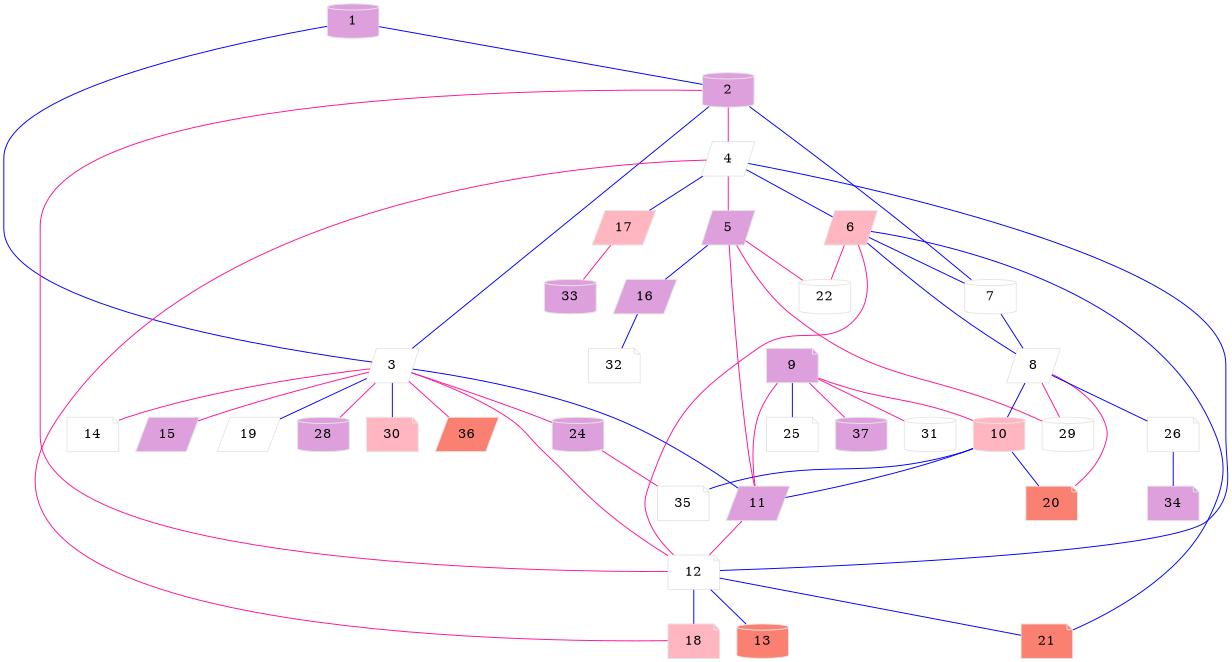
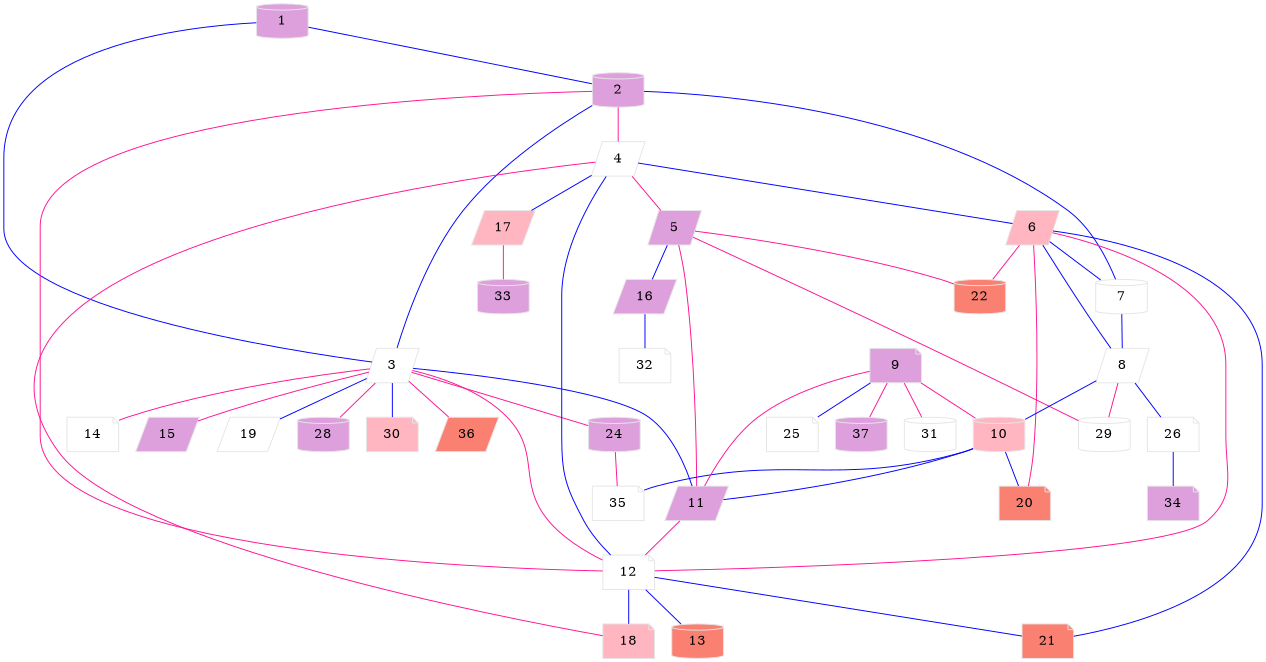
(825, 297) -> (980, 297)
(1105, 423) -> (1037, 366)
